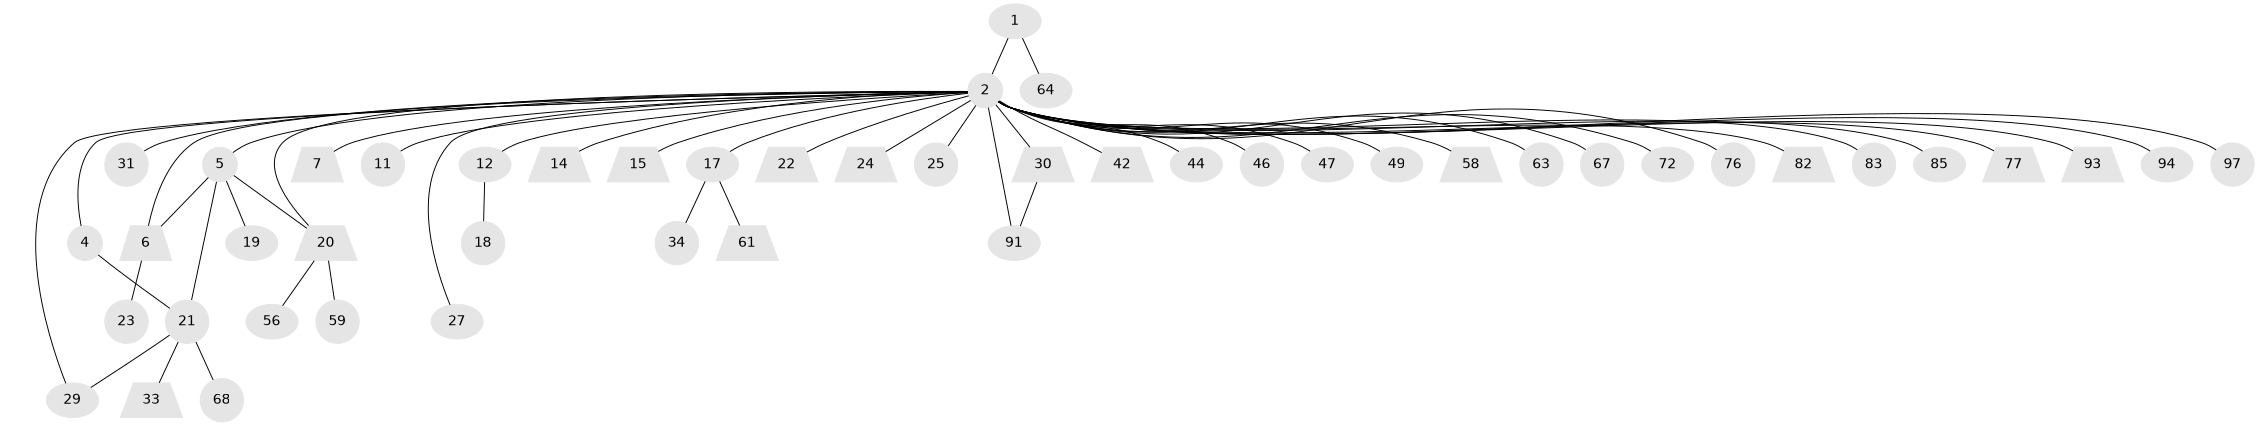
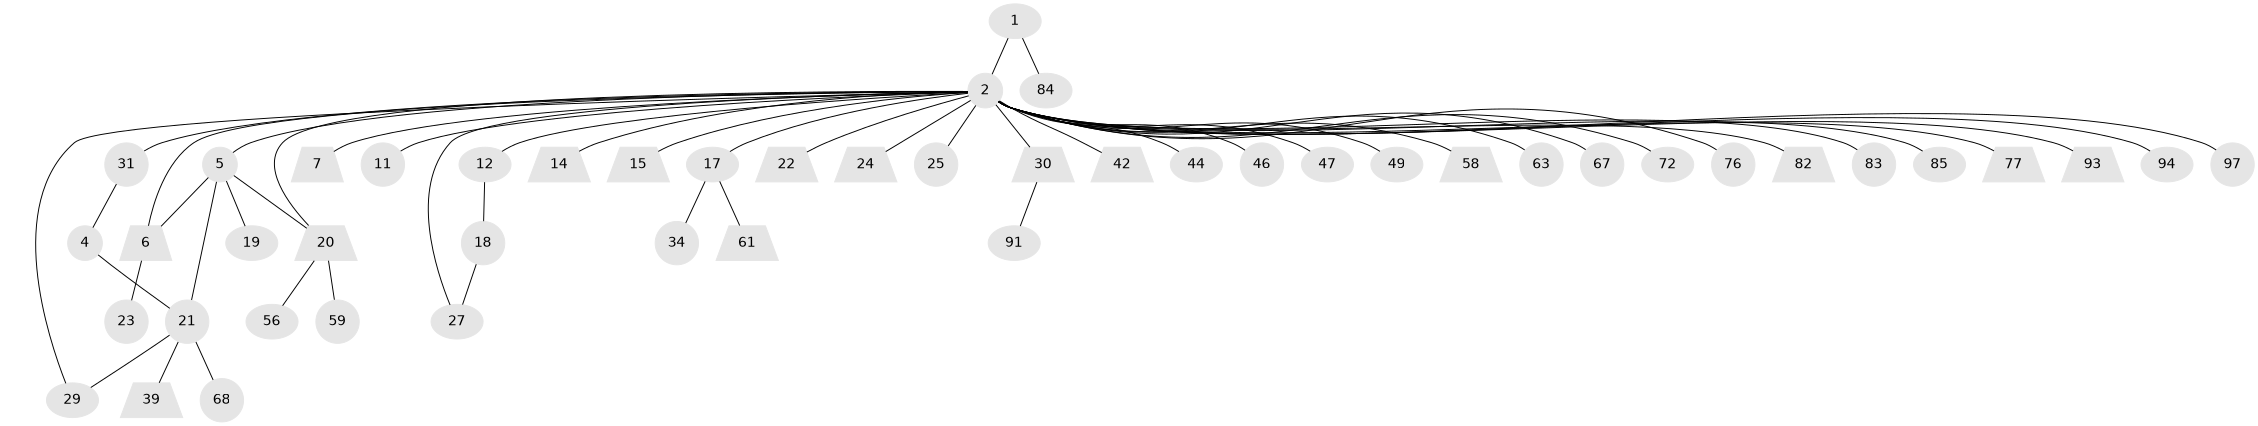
(1046, 91) -> (1046, 91)
(487, 107) -> (105, 206)
(1000, 167) -> none
none -> (469, 284)
(152, 400) -> (152, 400)
